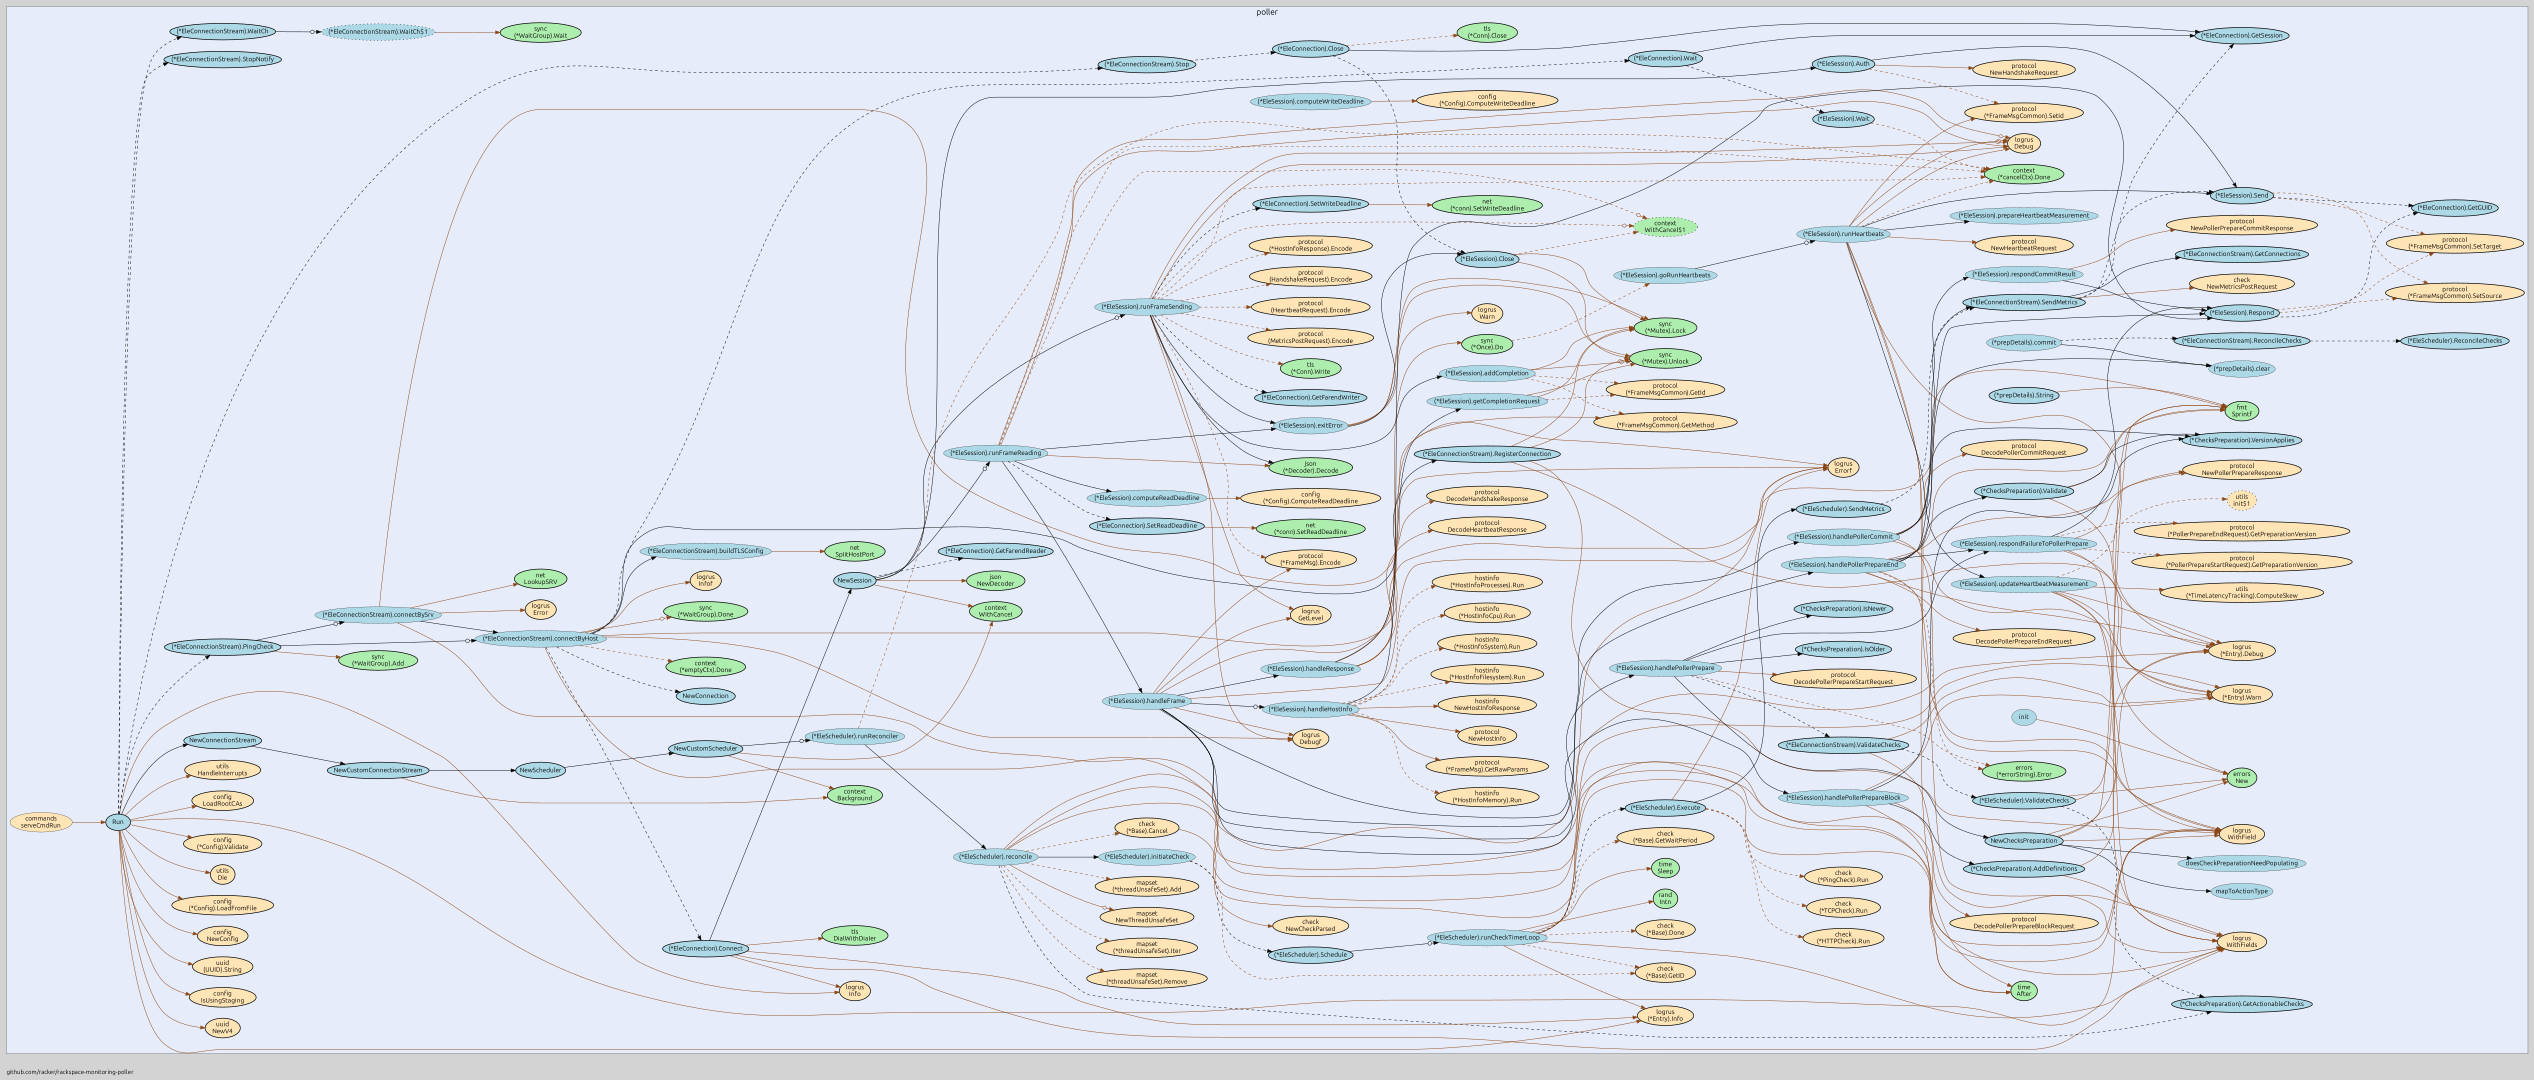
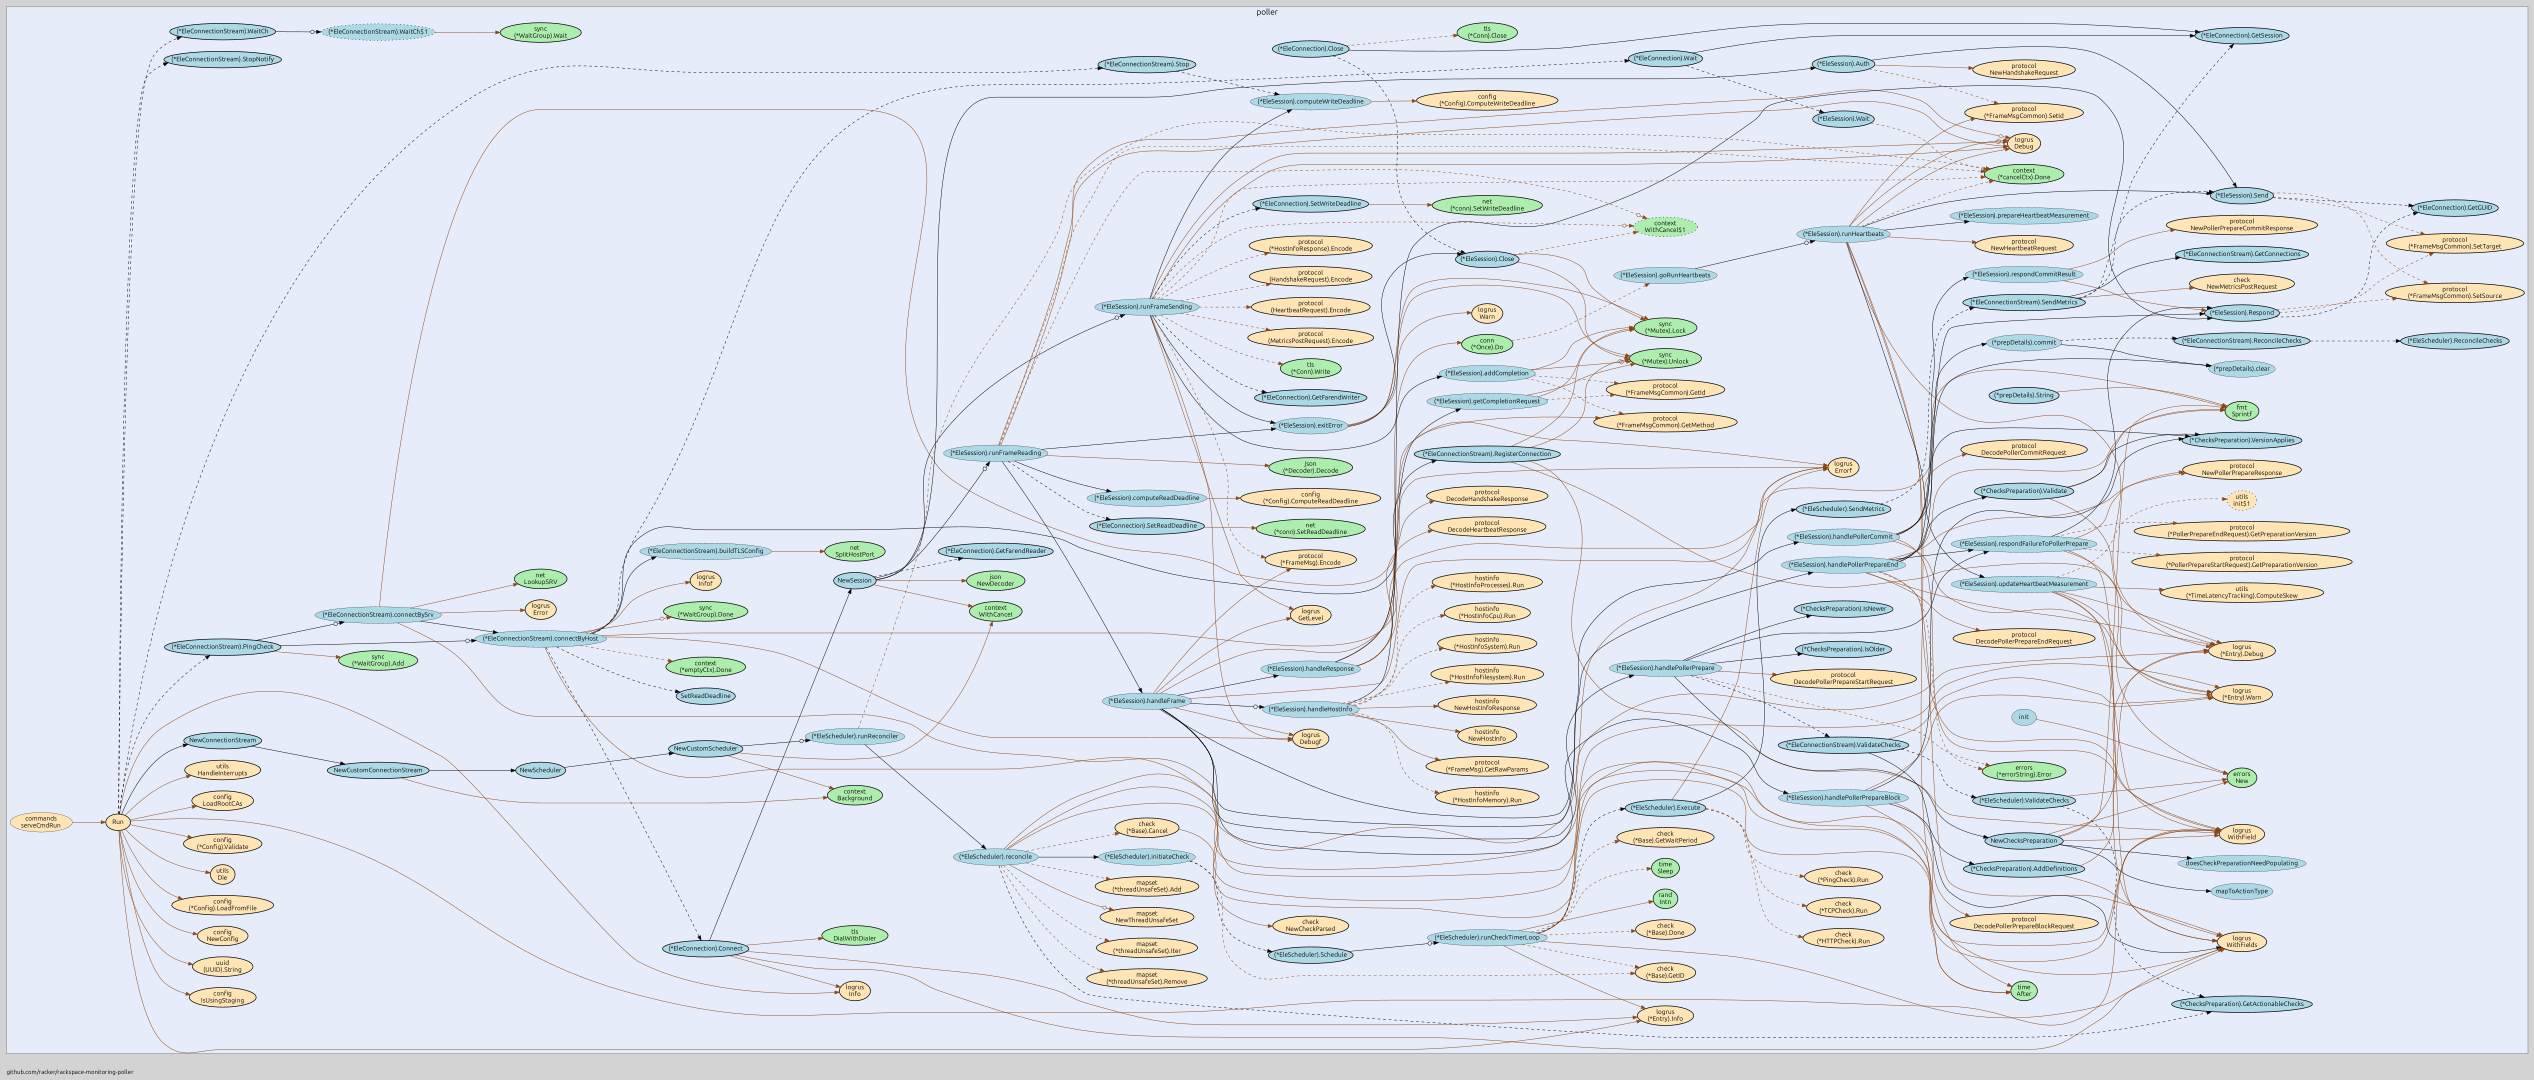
(1230, 57) -> (1231, 84)
(2125, 297) -> (2125, 297)
(1487, 344) -> (1487, 344)
(1933, 421) -> (1931, 434)
(1214, 424) -> (1199, 189)
(2123, 451) -> none
(706, 696) -> (706, 696)
(1487, 736) -> (1487, 736)
(118, 822) -> (118, 822)
(1584, 892) -> (1584, 892)
(2008, 905) -> (2008, 905)
(223, 1028) -> none
